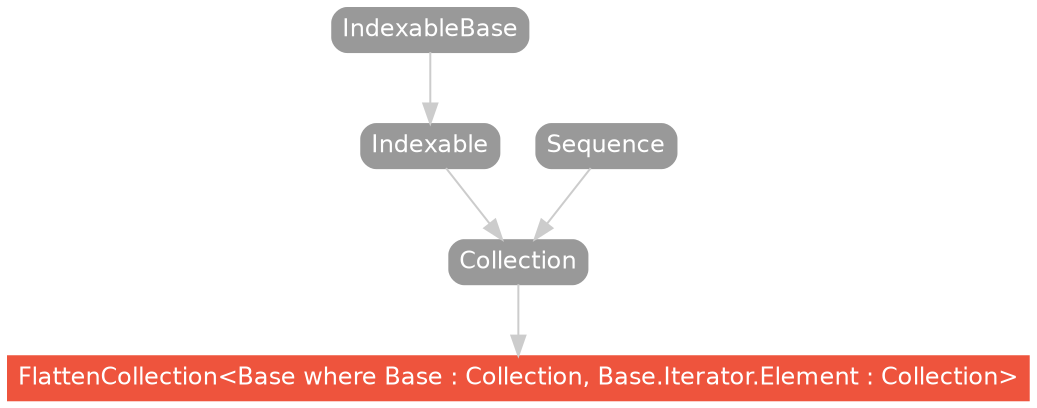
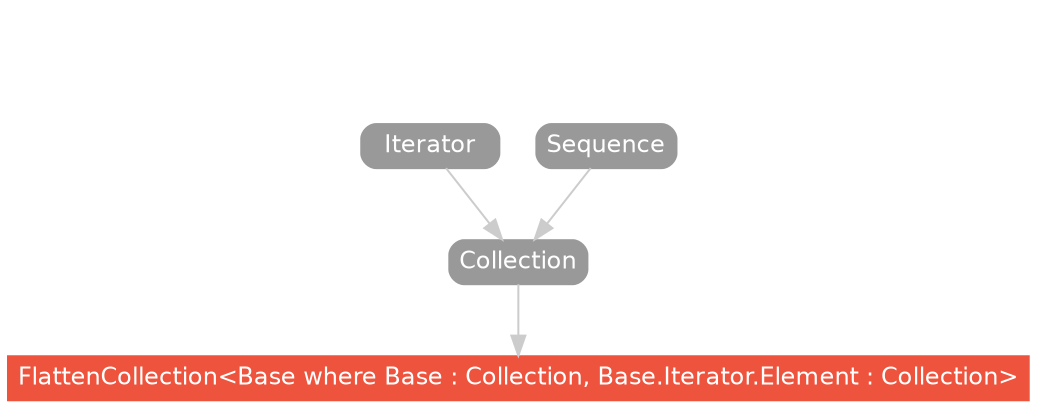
(430, 30) -> none
(430, 146) -> (430, 146)
